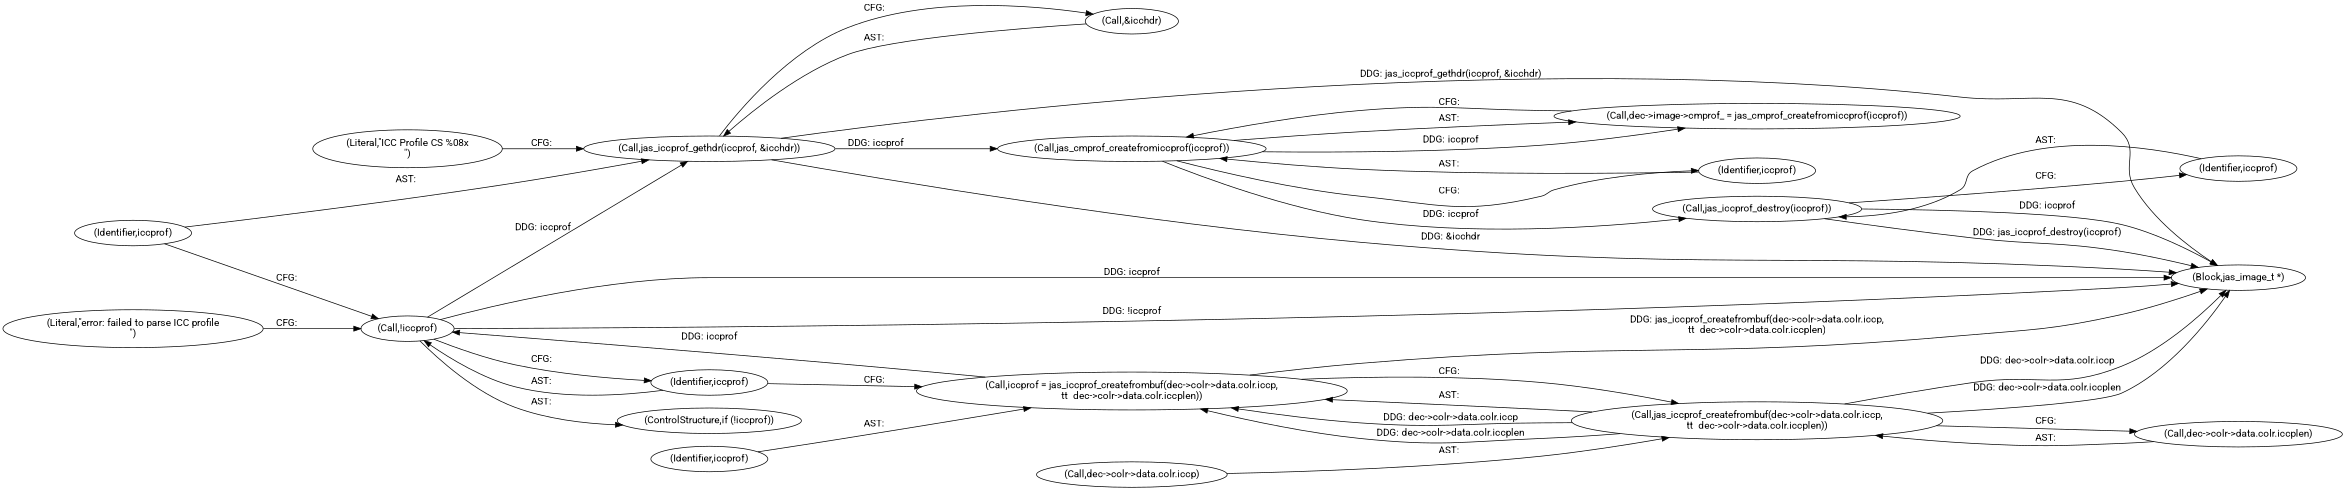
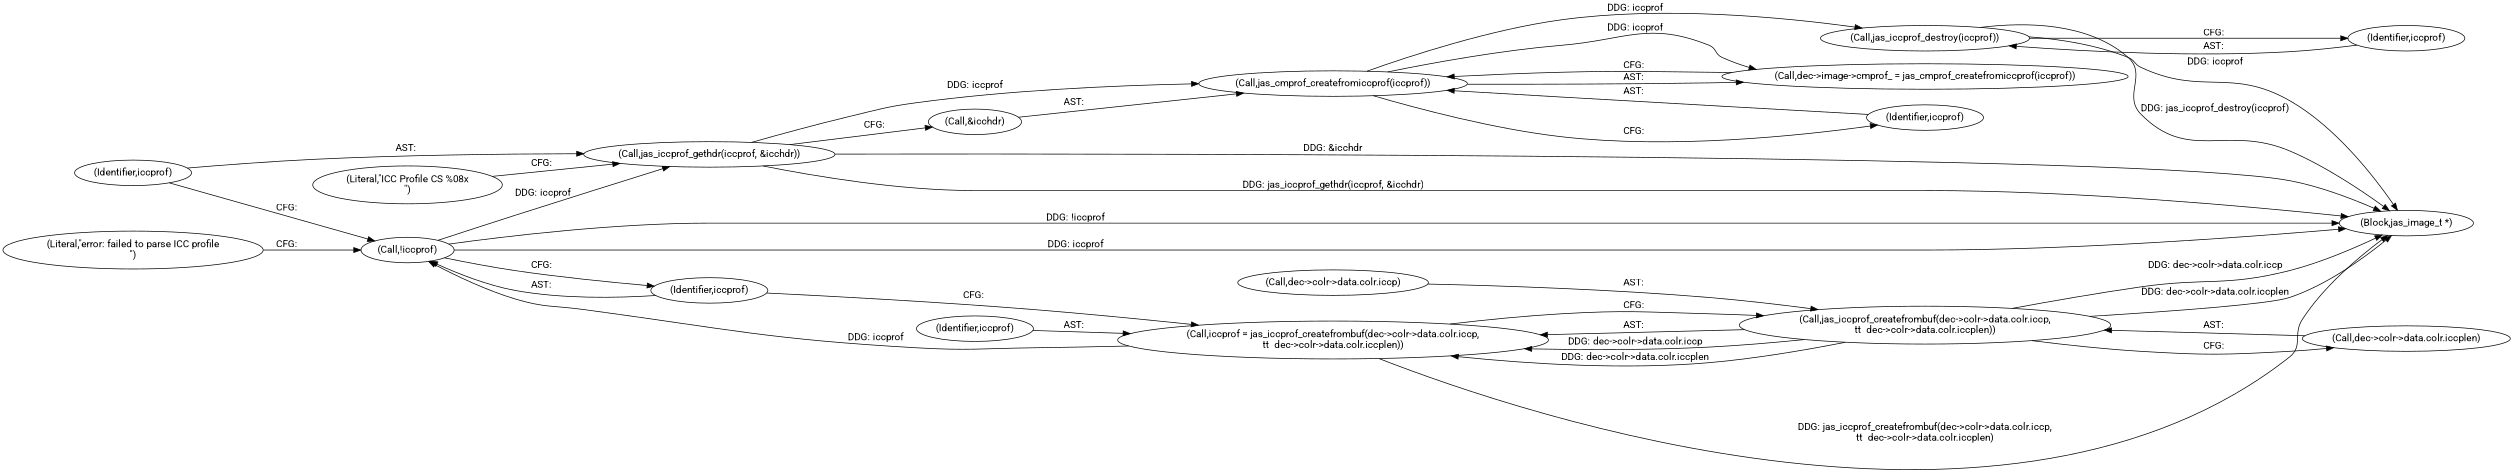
(896, 43) -> (1127, 106)
(709, 421) -> none
